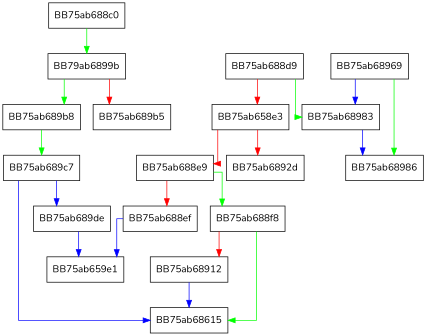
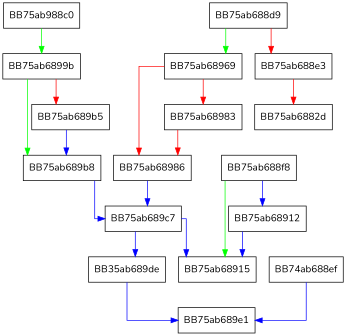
(87, 16) -> (42, 16)
(87, 66) -> (42, 66)
(355, 88) -> (203, 88)
(295, 98) -> (226, 37)
(394, 114) -> (139, 94)
(250, 117) -> (294, 66)
(42, 139) -> (95, 201)
none -> (66, 139)
(363, 139) -> (178, 139)
(175, 168) -> none
(265, 168) -> (294, 117)
none -> (147, 190)
(72, 219) -> (127, 270)
(160, 219) -> (306, 270)
(219, 241) -> (262, 190)
(85, 270) -> (217, 320)
(189, 320) -> (217, 270)
